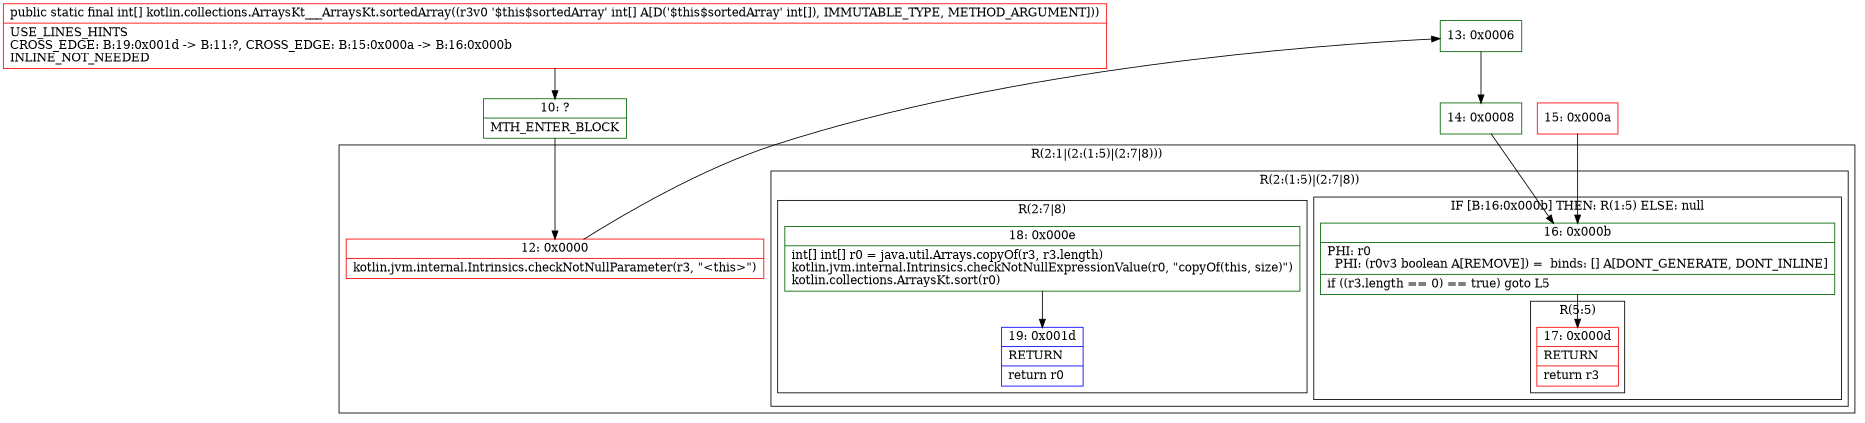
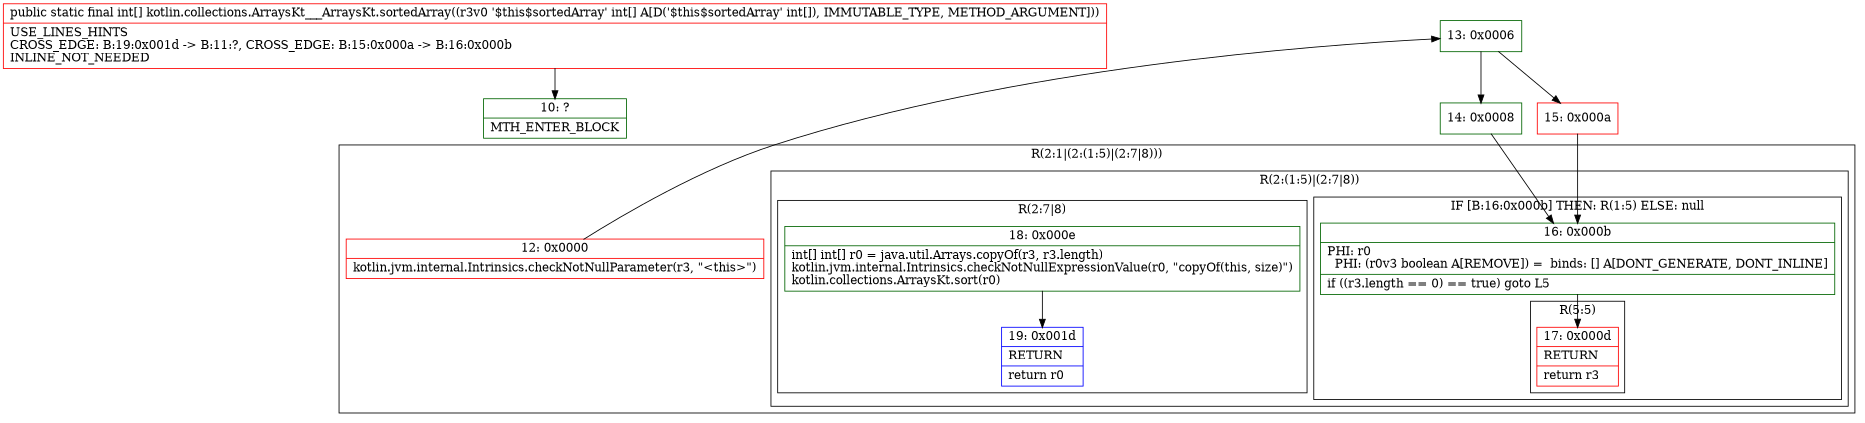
none -> (1526, 75)
(555, 184) -> none
